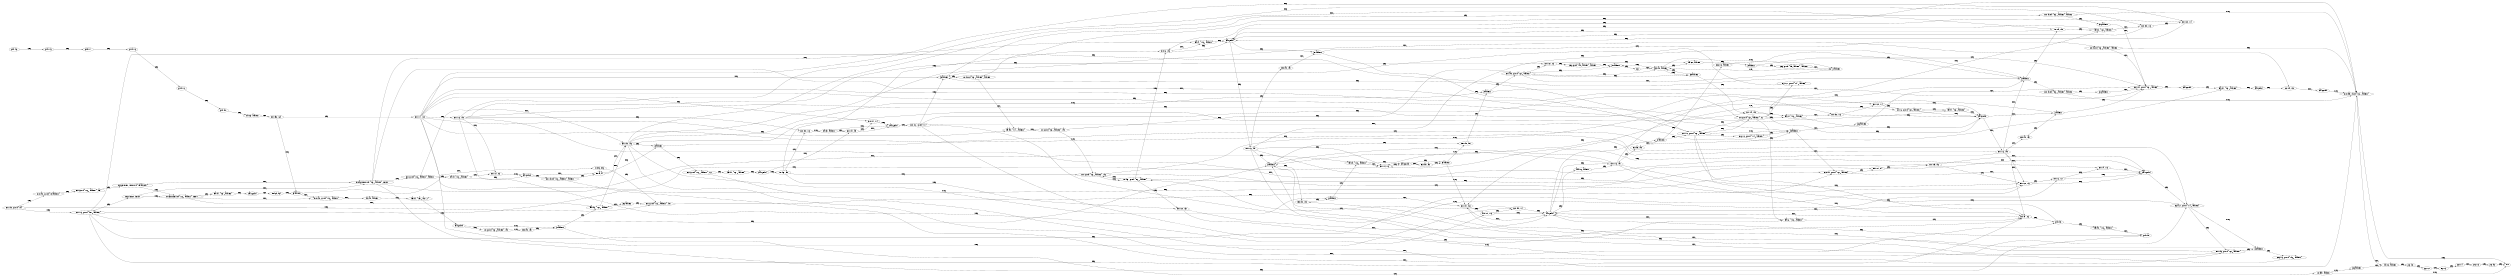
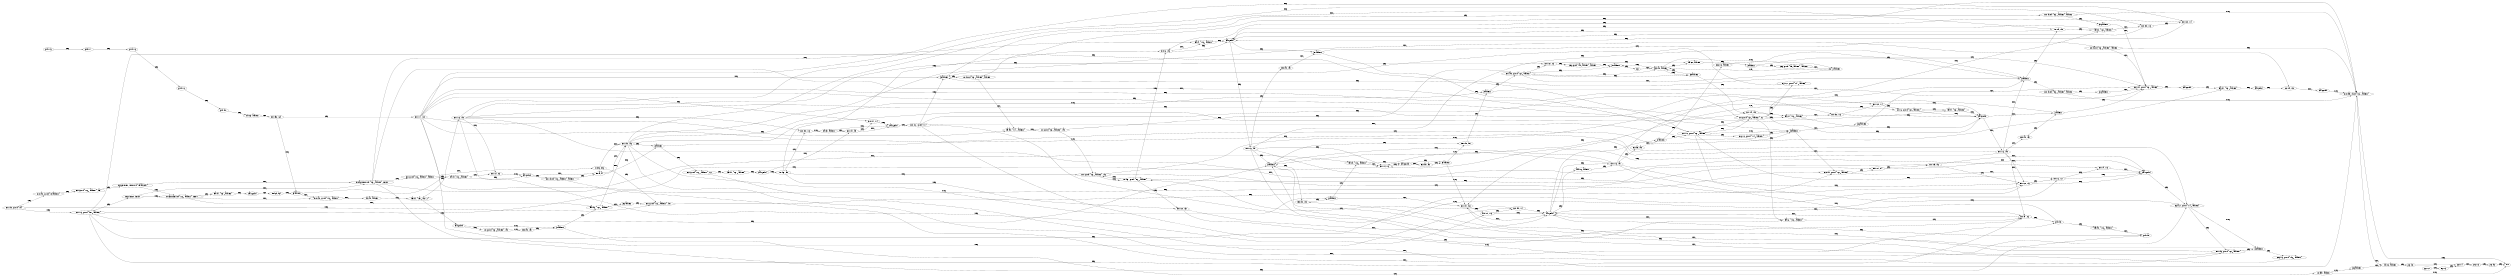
(14, 49) -> none
(503, 110) -> (607, 153)
(439, 117) -> (447, 163)
(1845, 192) -> (1869, 180)
(2418, 267) -> (2435, 265)
